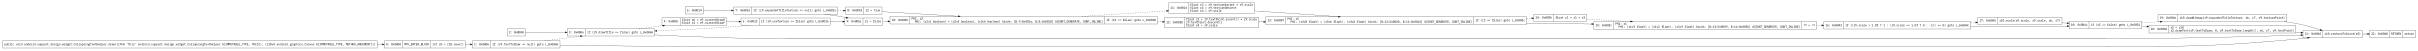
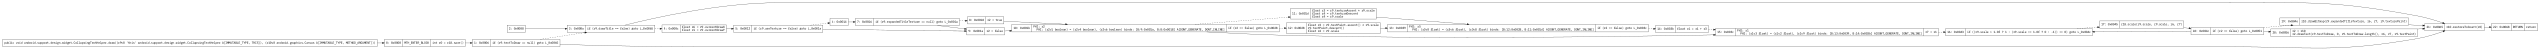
(1559, 24) -> (1460, 37)
(2019, 27) -> (2143, 32)
(704, 29) -> (819, 24)
